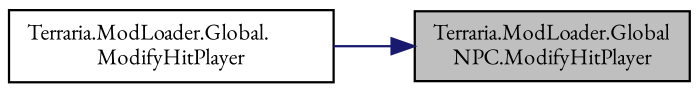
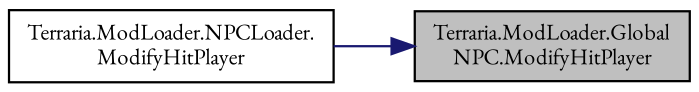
(171, 46) -> (171, 46)
